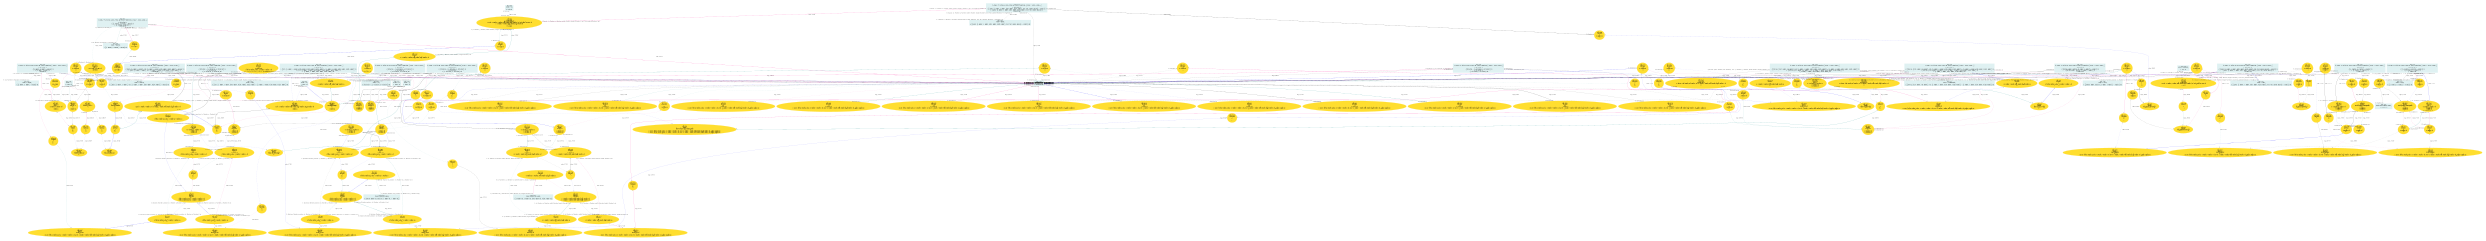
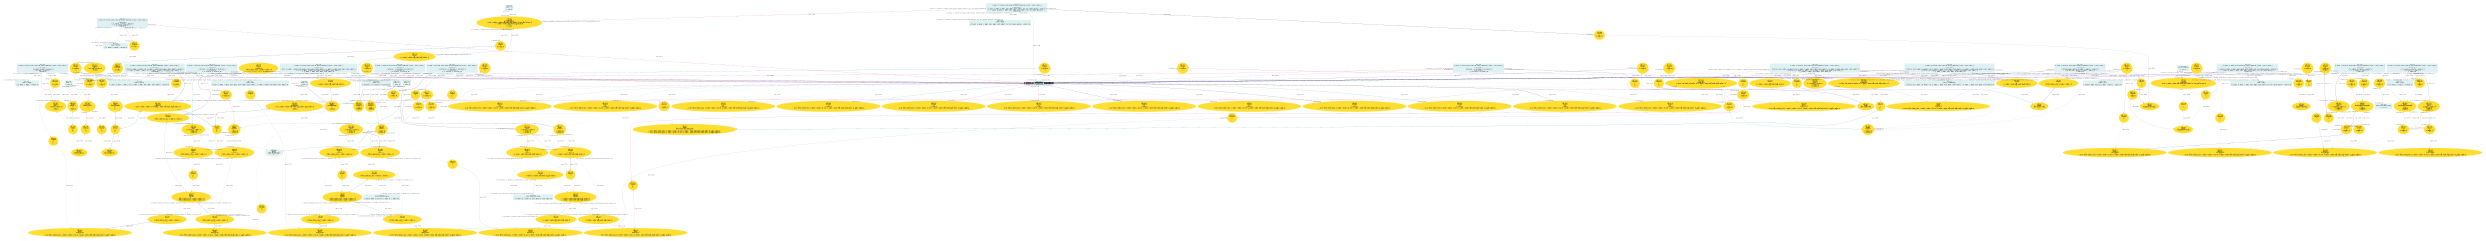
(274, 153) -> (274, 153)
